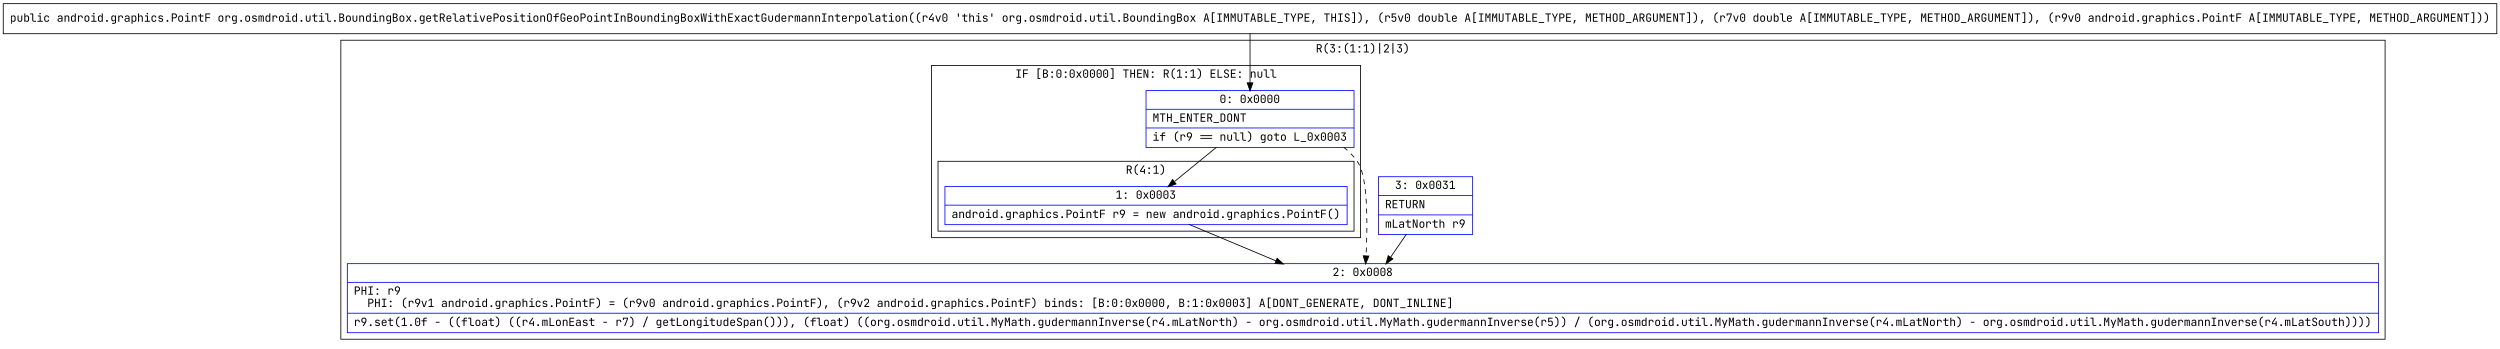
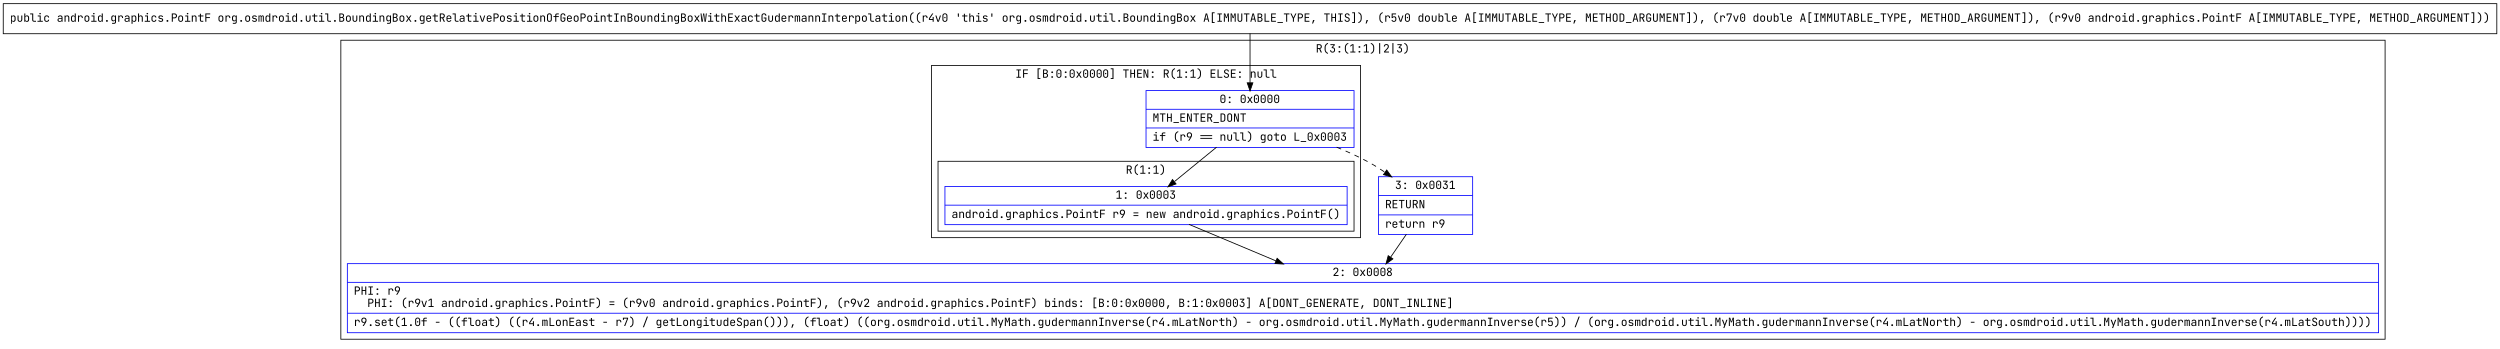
(1146, 171) -> (1146, 171)
(1366, 198) -> (1366, 161)
(1426, 224) -> (1415, 224)
